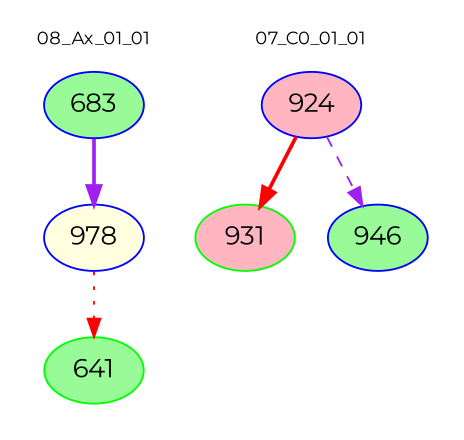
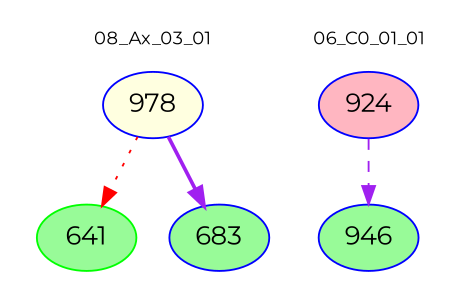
(94, 40) -> (153, 40)
(311, 40) -> (370, 40)
(94, 162) -> (182, 163)
(245, 238) -> none
